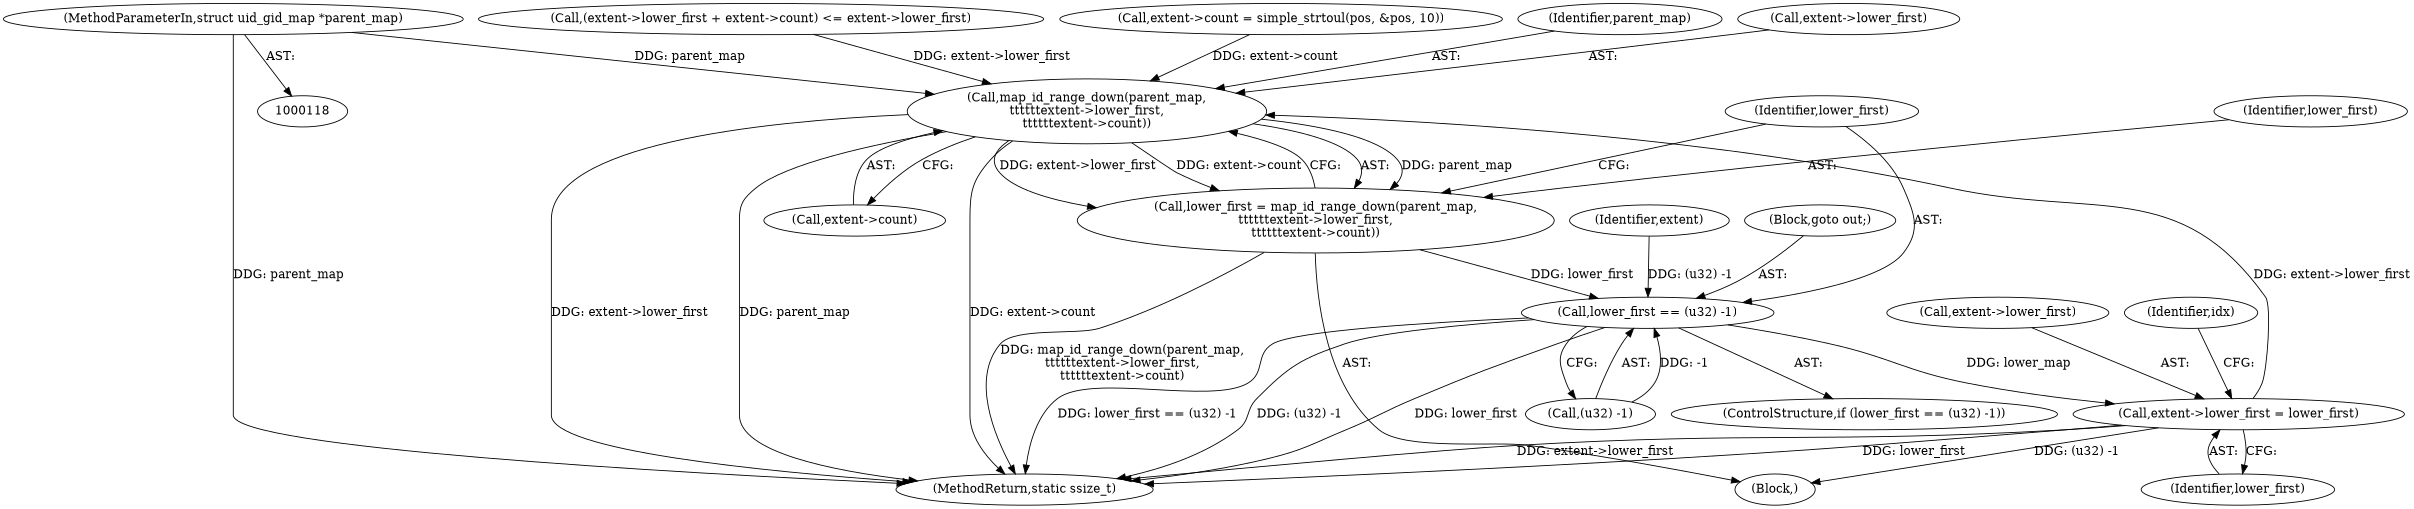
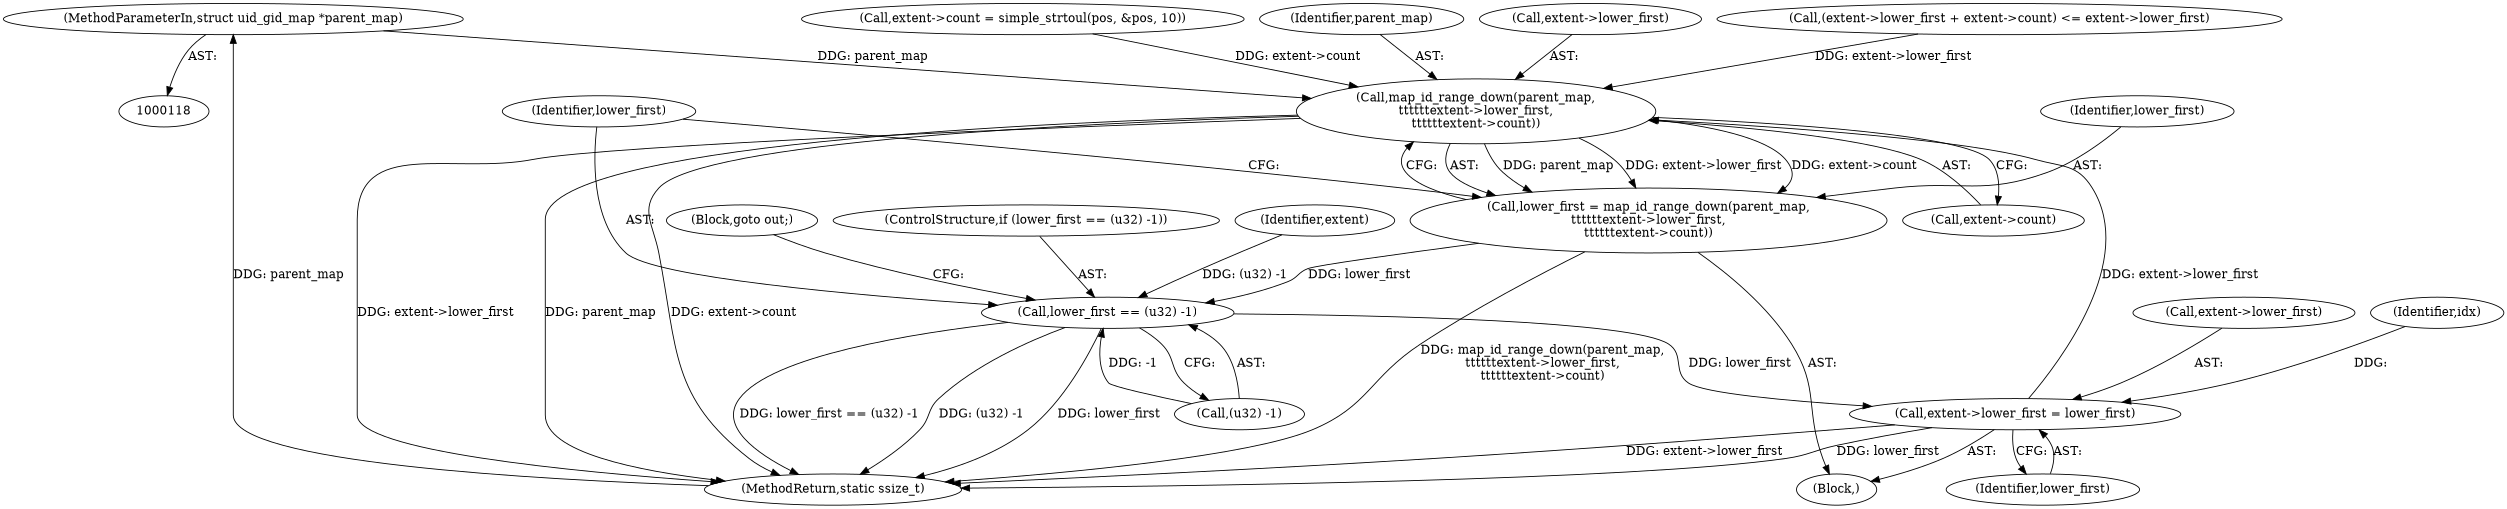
(1775, 275) -> (950, 275)
(1752, 361) -> (1064, 264)
(2019, 363) -> (1740, 363)
(2241, 363) -> (2373, 363)
(373, 447) -> (281, 445)
(2077, 452) -> (1984, 452)
